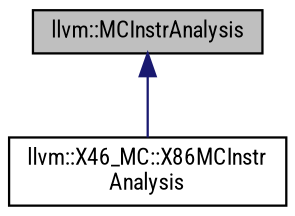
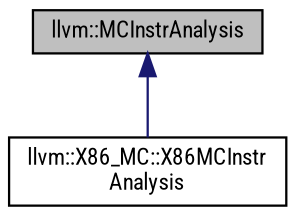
(148, 172) -> (148, 172)
